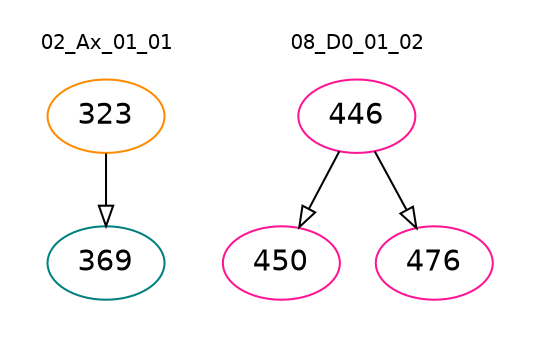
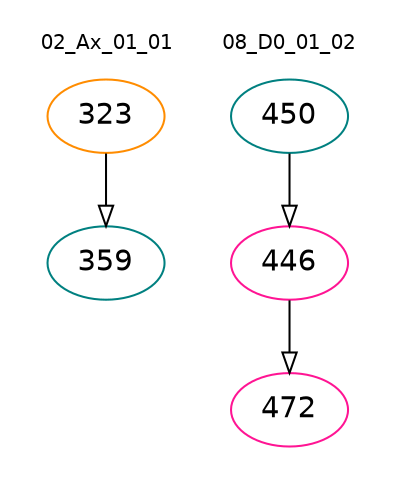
(324, 180) -> (290, 180)
(106, 263) -> (106, 263)
(281, 263) -> (290, 116)
(434, 263) -> (290, 410)
